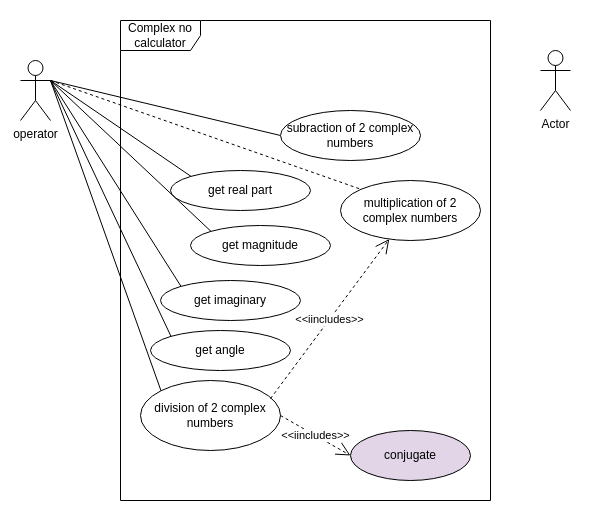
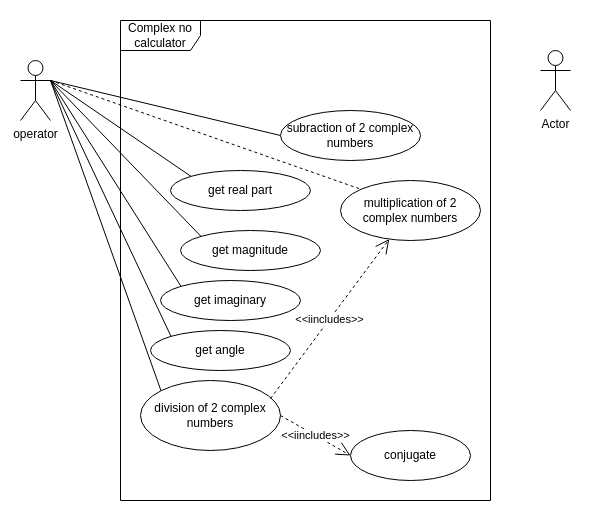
(261, 246) -> (251, 251)
(411, 456) -> (411, 456)
